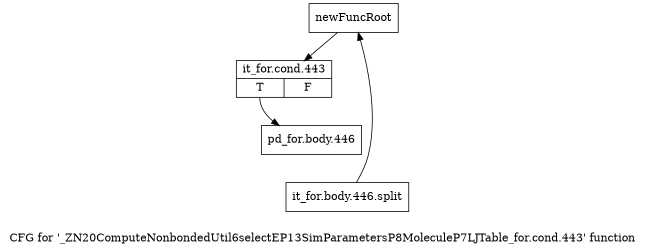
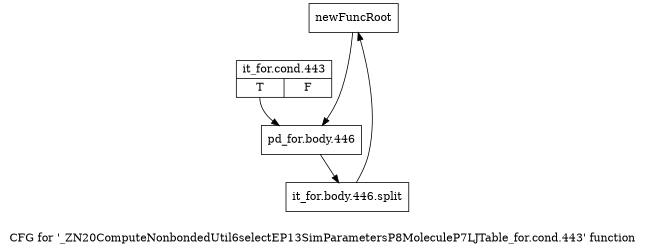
(324, 44) -> (345, 77)
none -> (327, 165)
